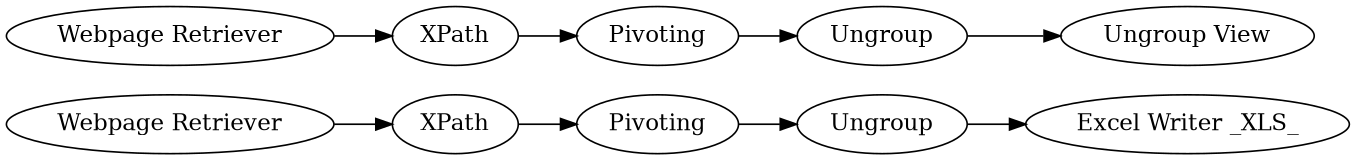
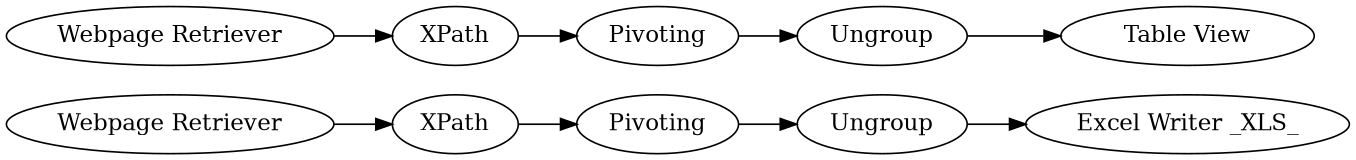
(1188, 36) -> (1188, 36)
